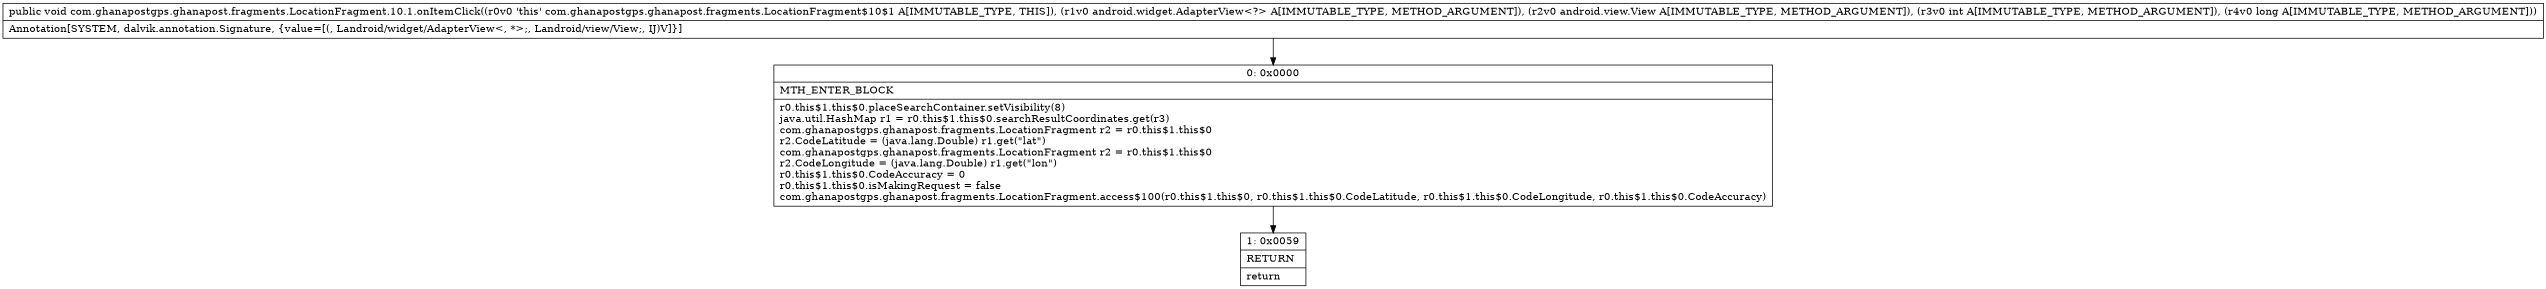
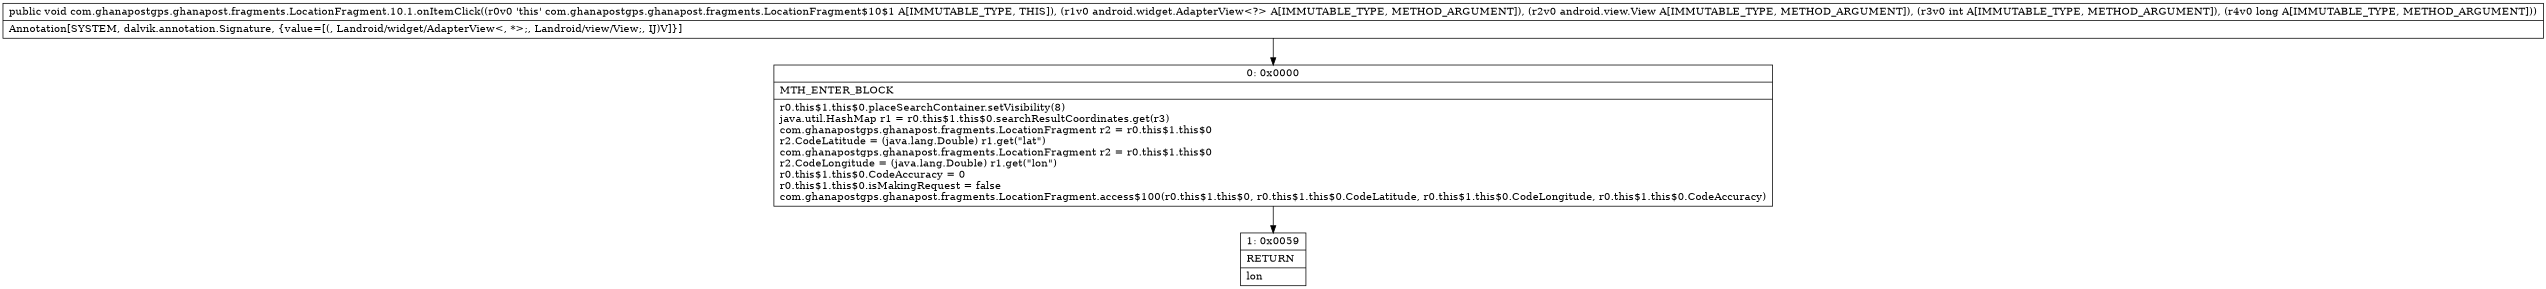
(1264, 276) -> (1255, 276)
